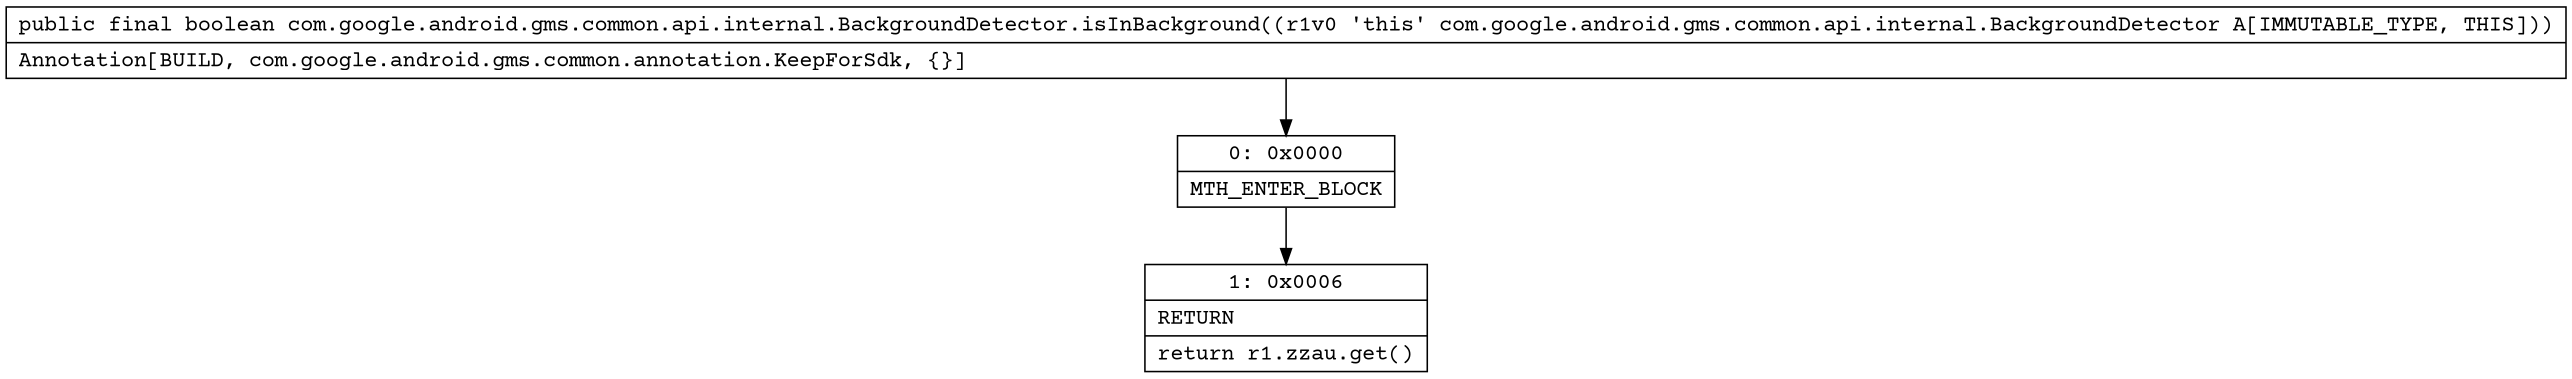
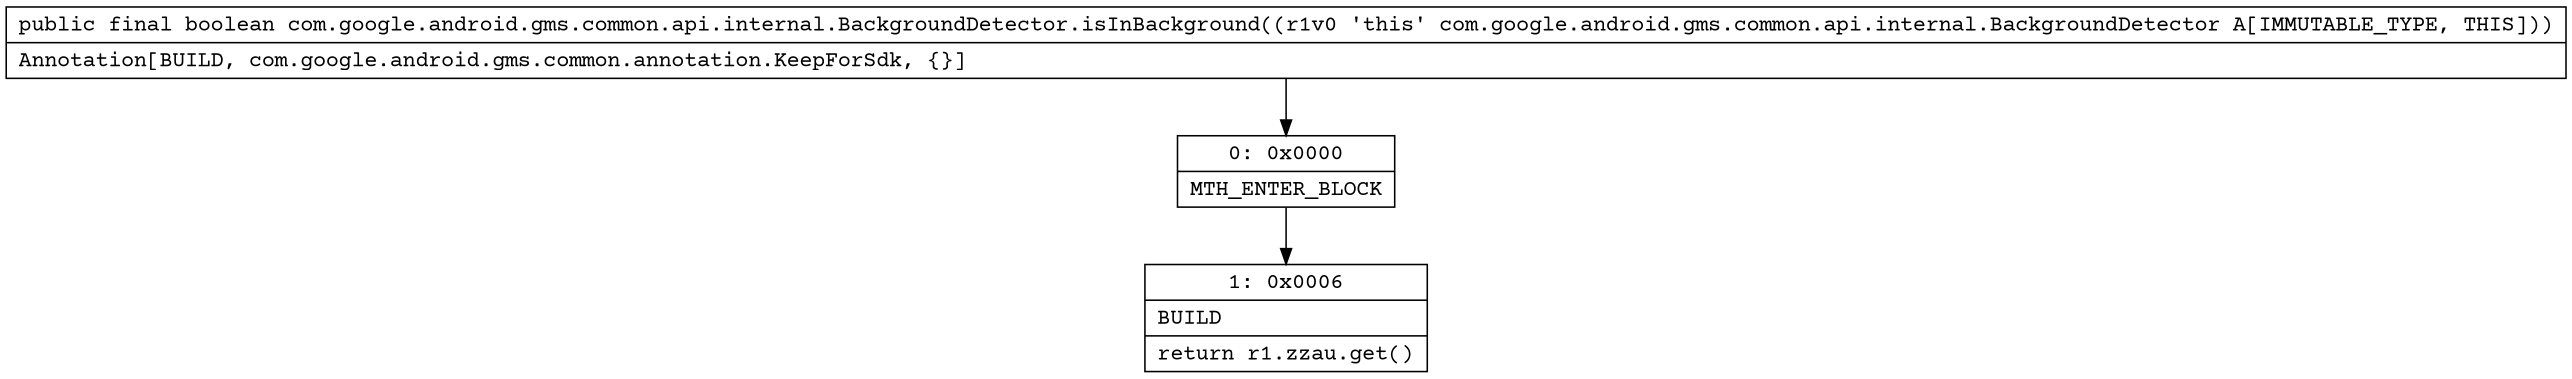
(1196, 317) -> (1190, 317)
